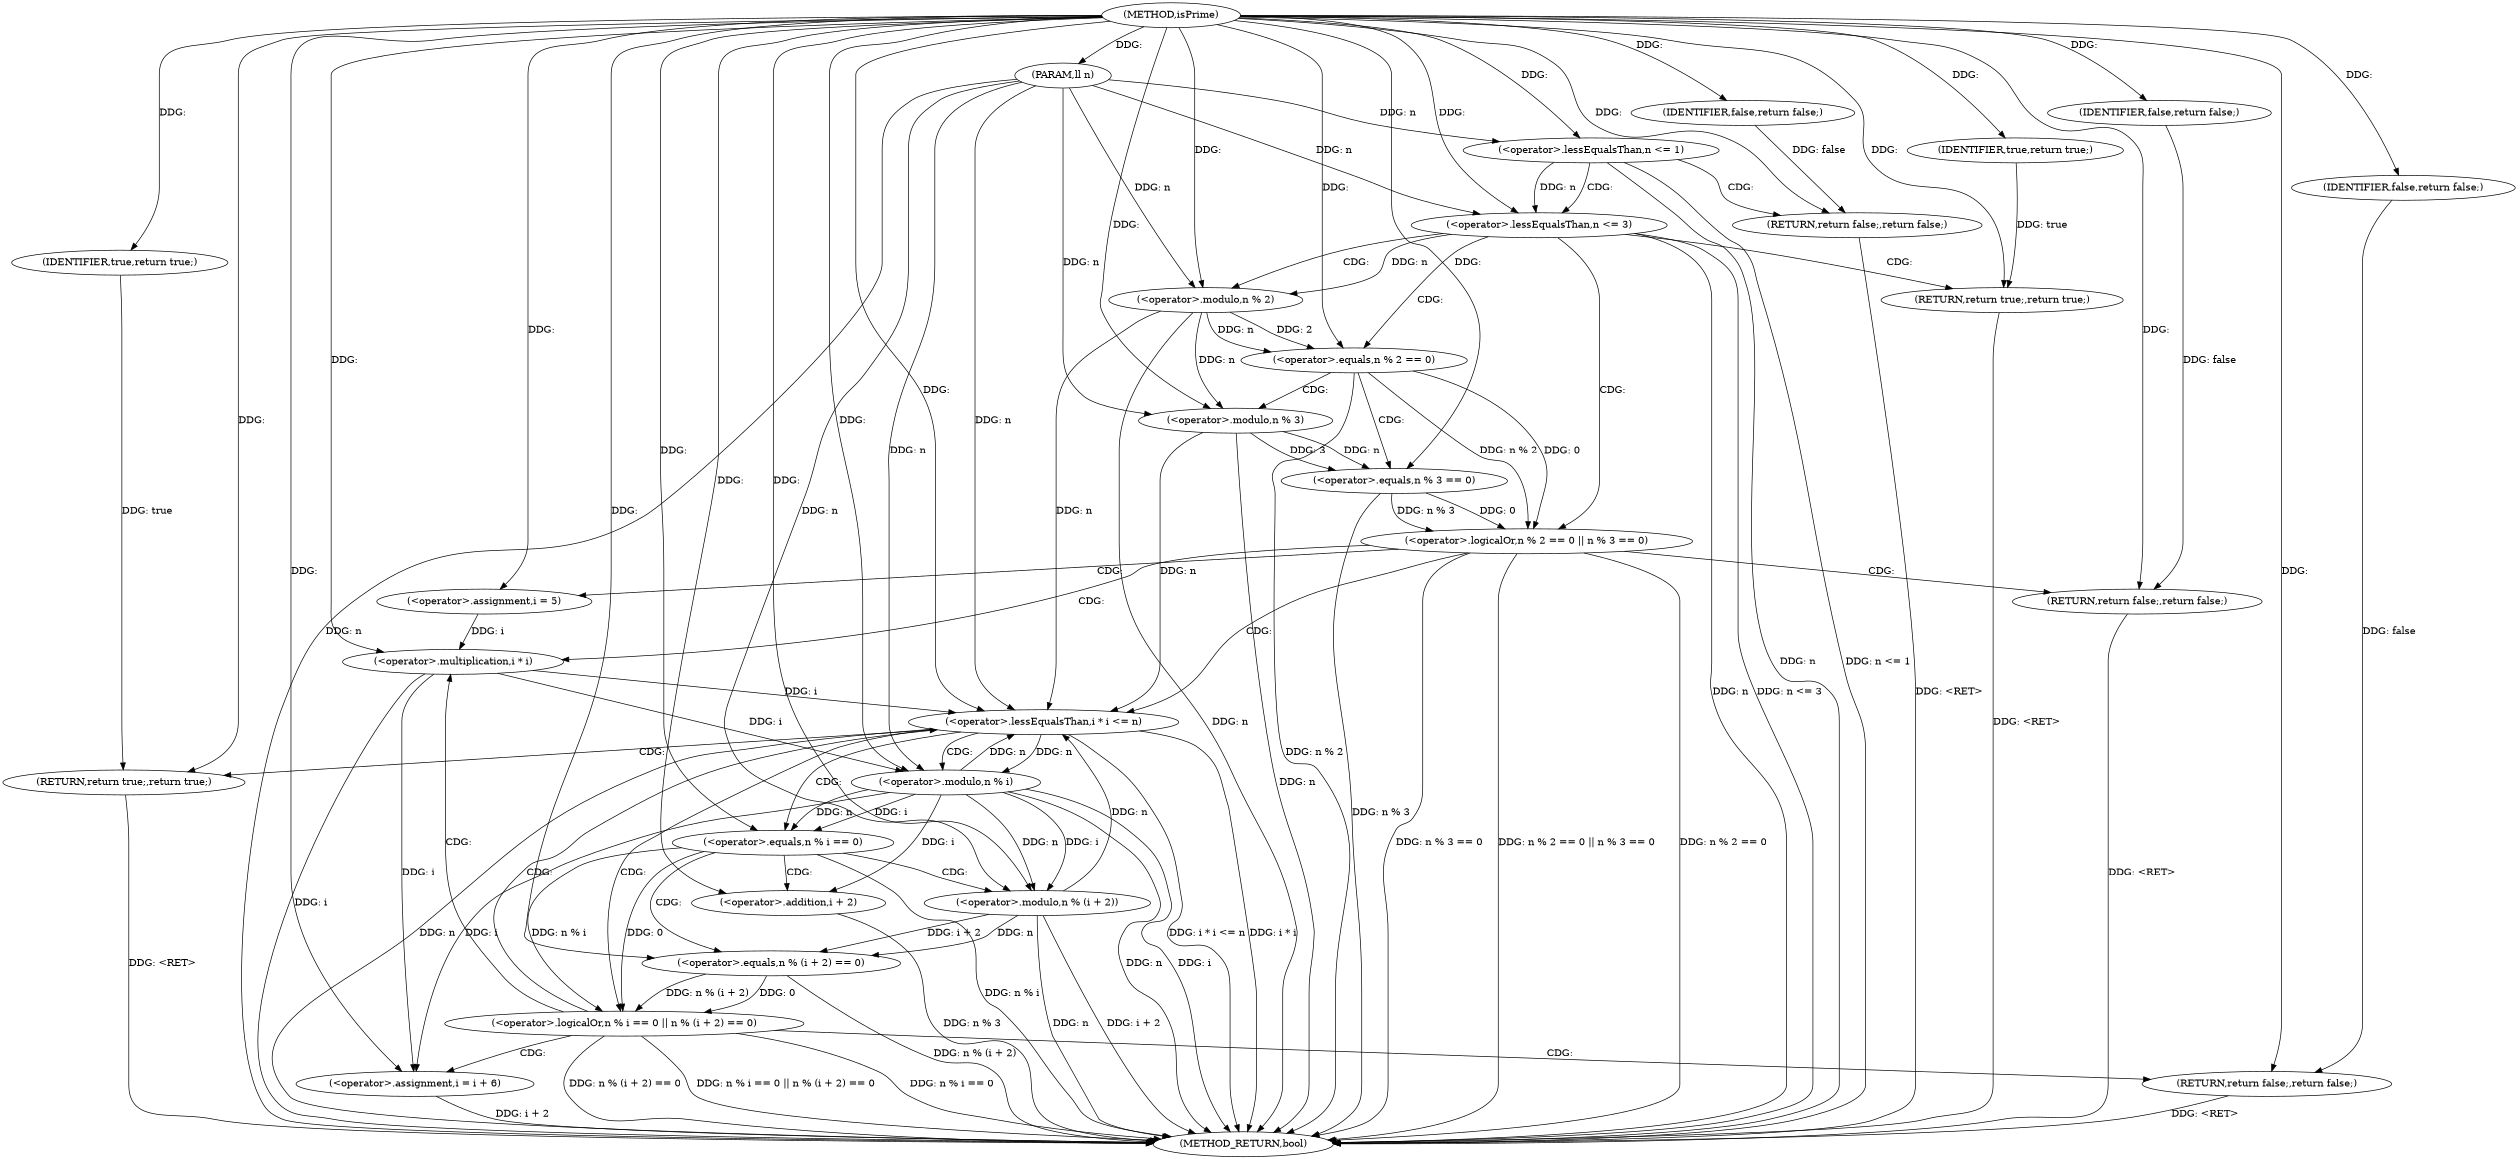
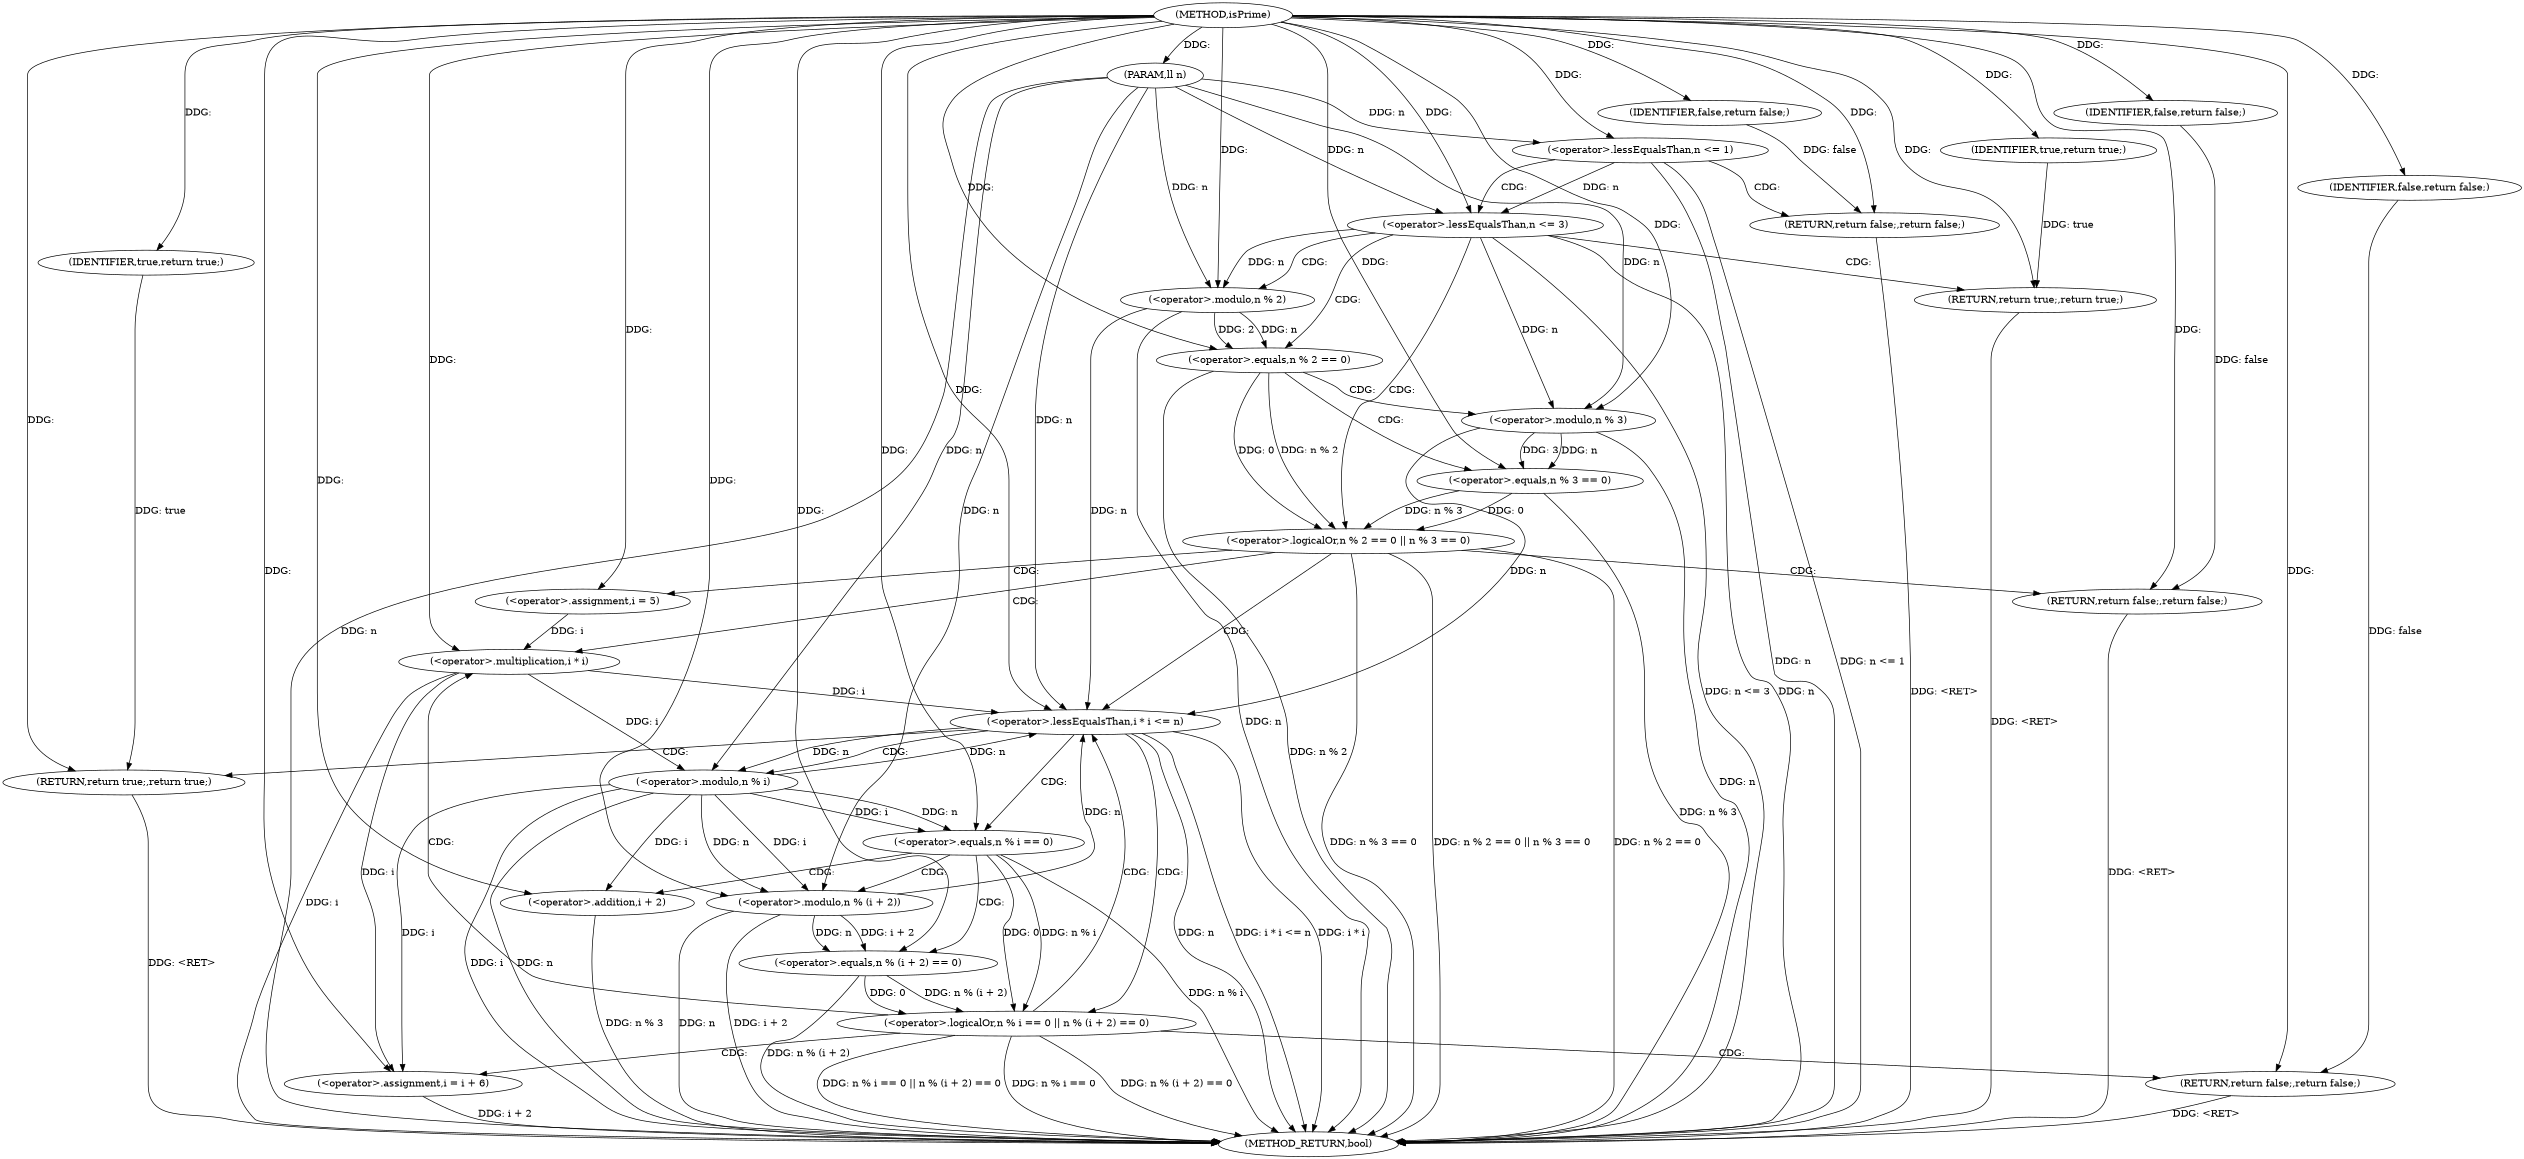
(829, 286) -> none
(1196, 361) -> (1516, 320)
